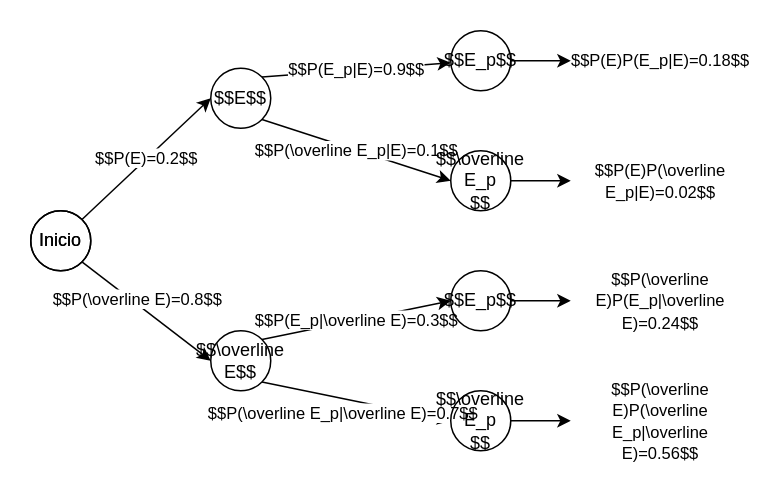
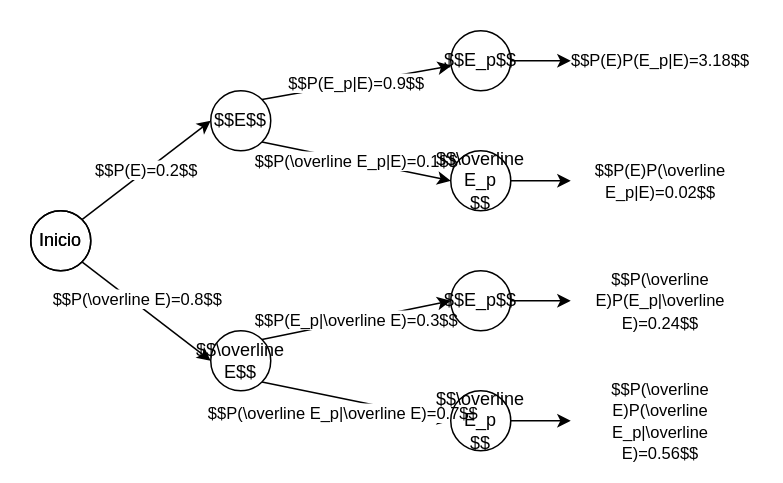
(661, 61) -> (661, 61)
(241, 98) -> (241, 121)
